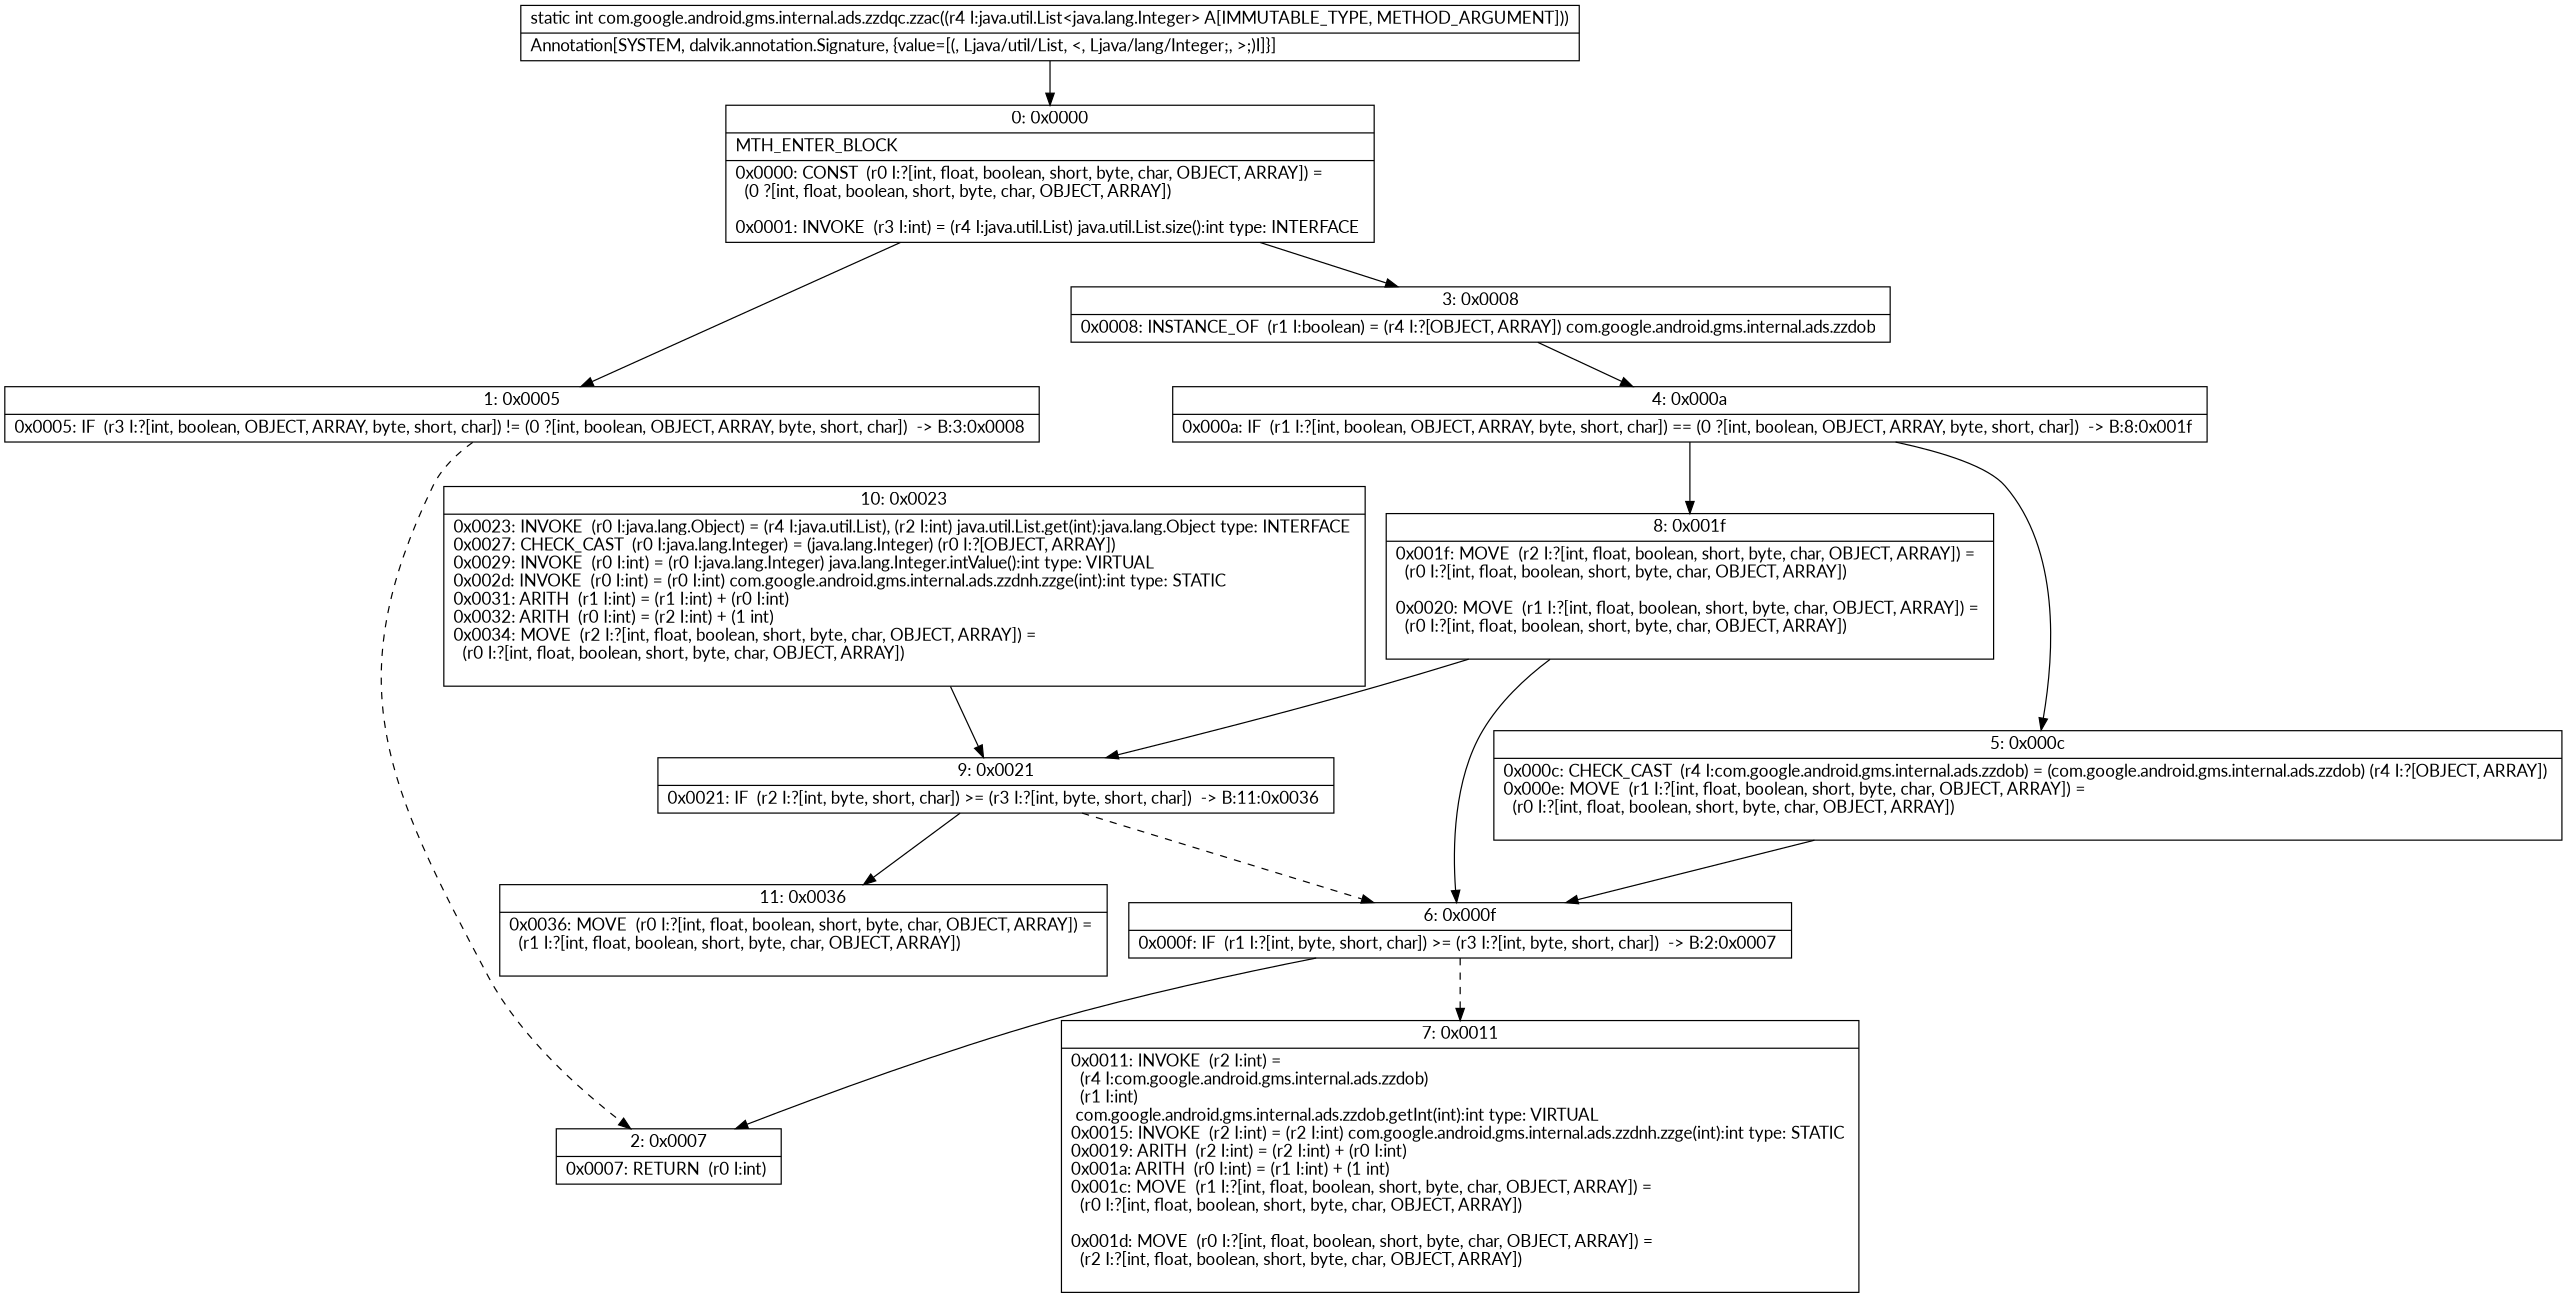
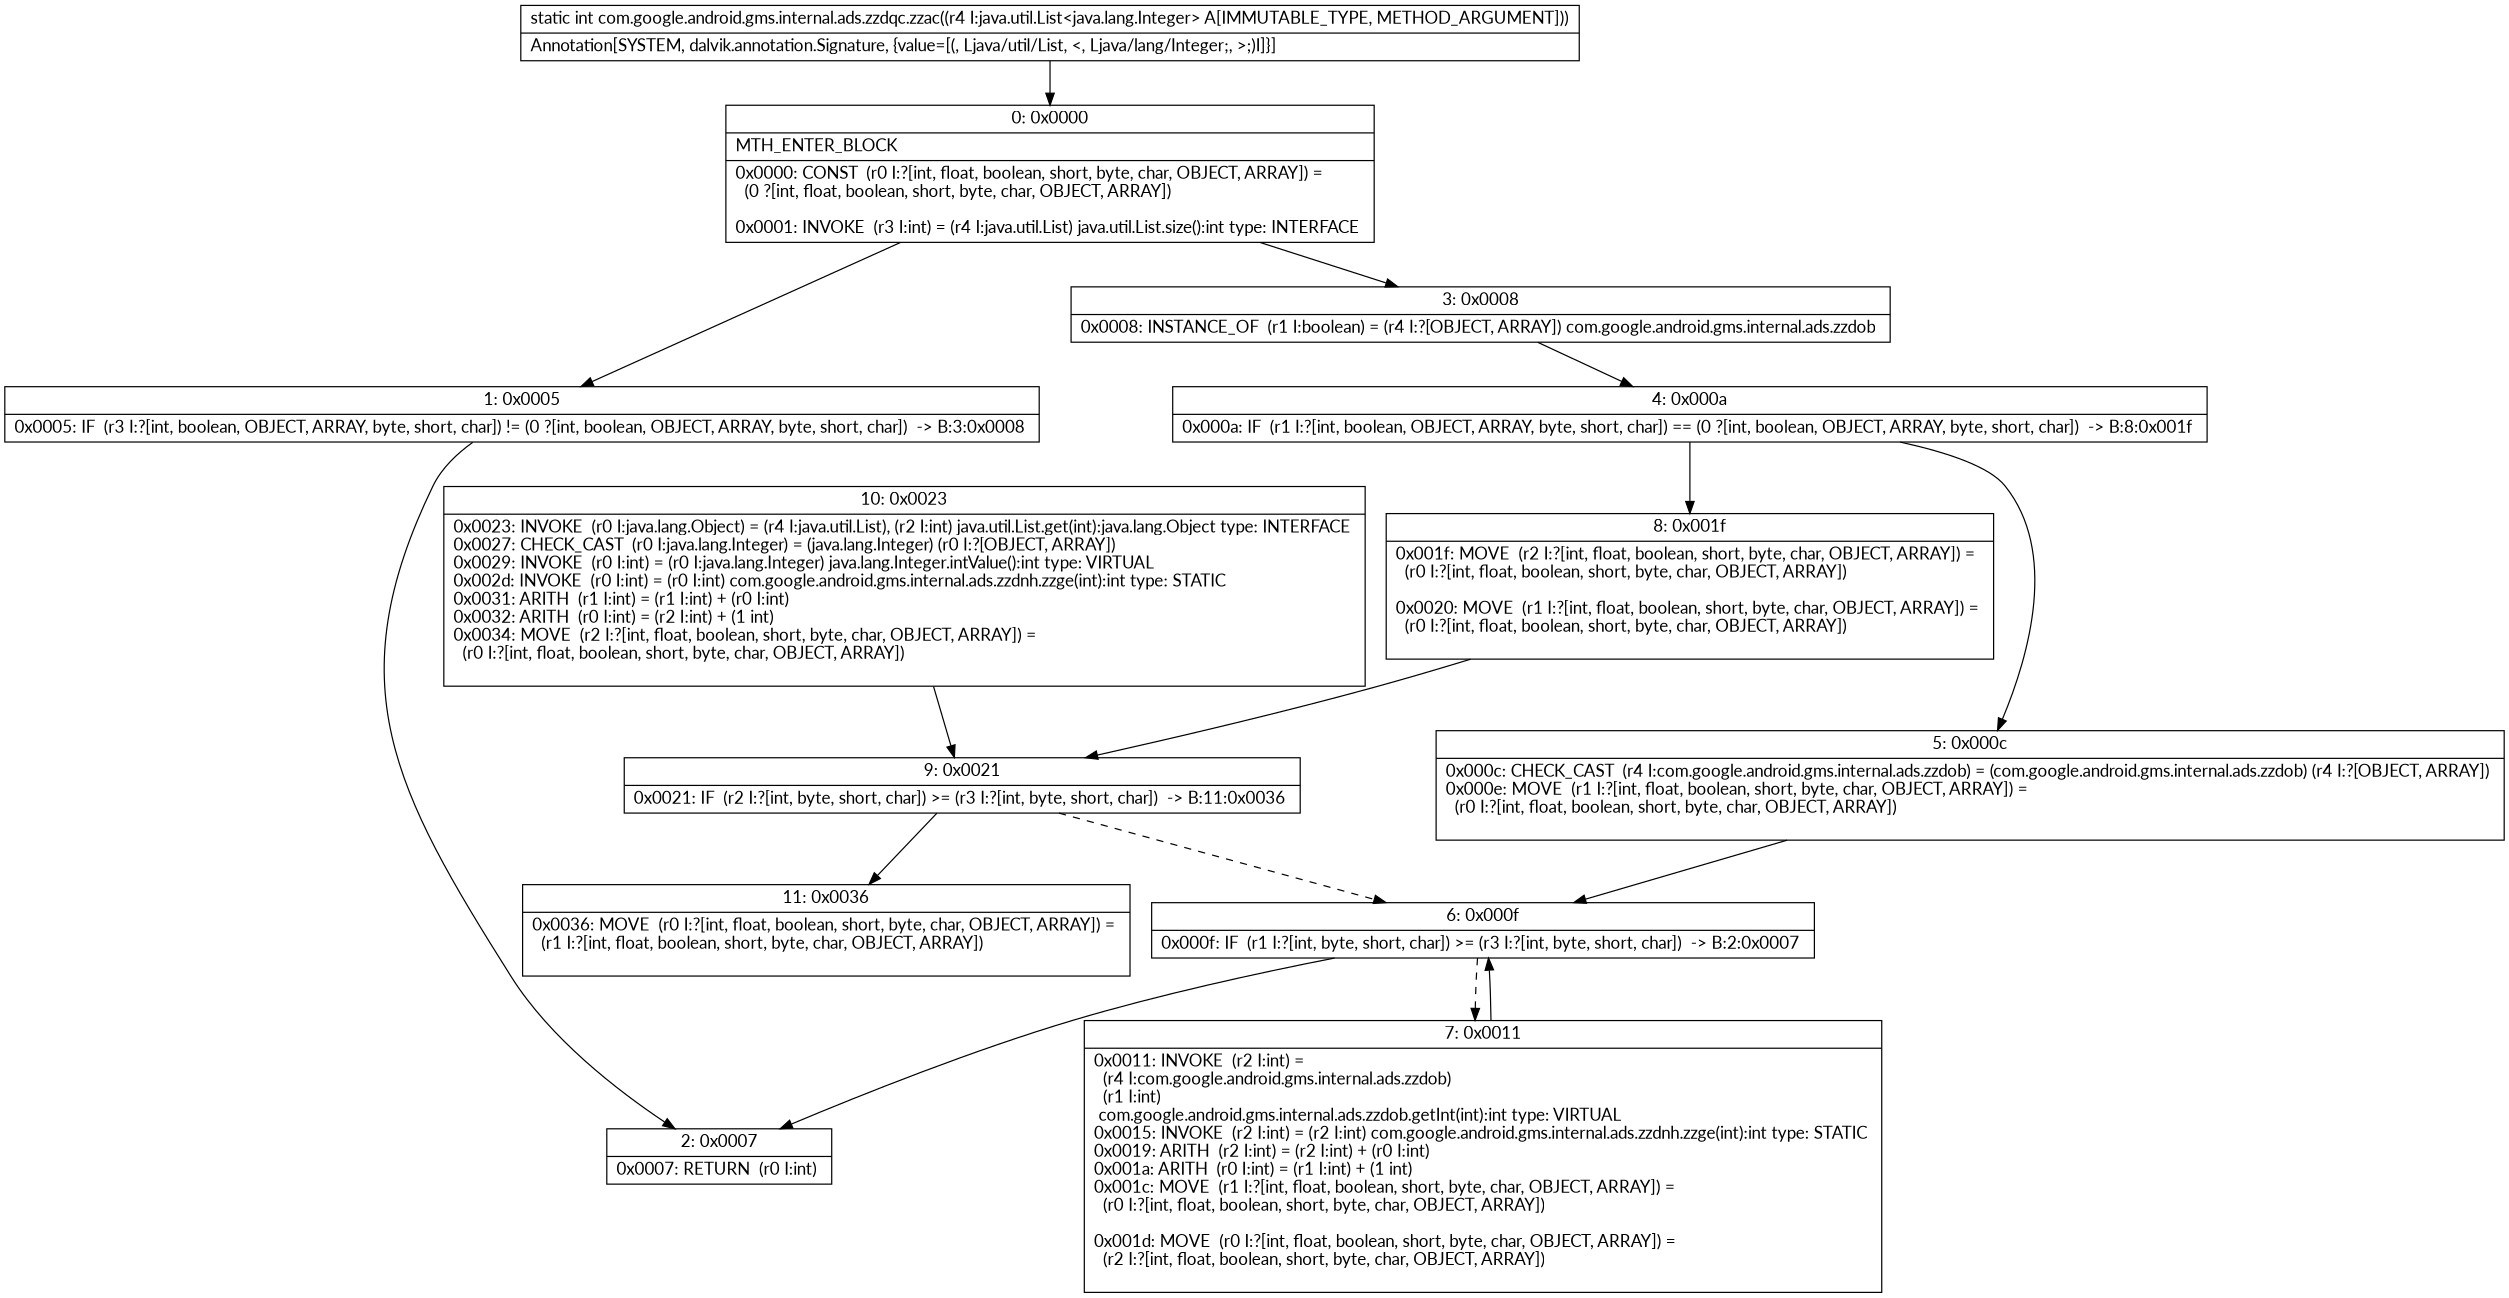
(1469, 760) -> (1490, 995)
(406, 804) -> (419, 813)
